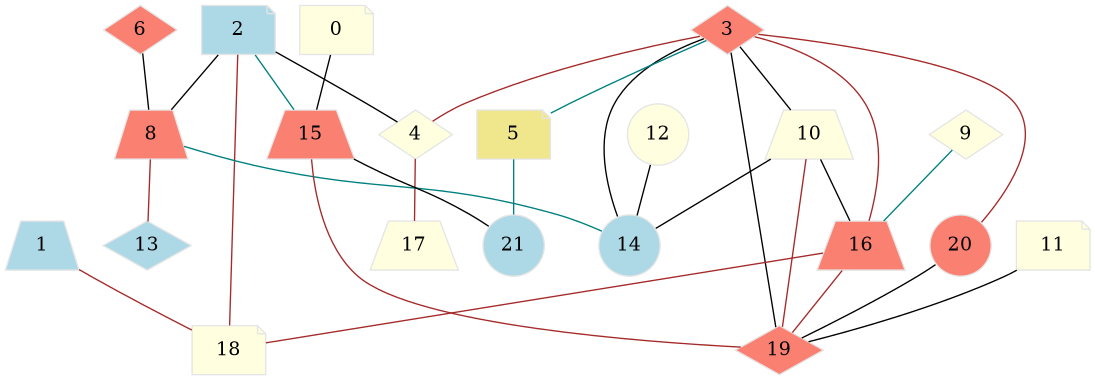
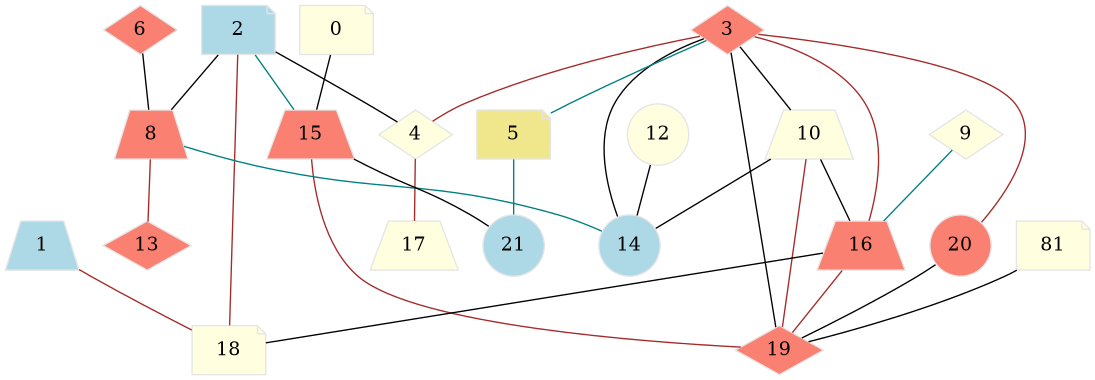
(147, 246) -> (147, 246)
(1053, 246) -> (1053, 246)
(544, 298) -> (544, 298)
